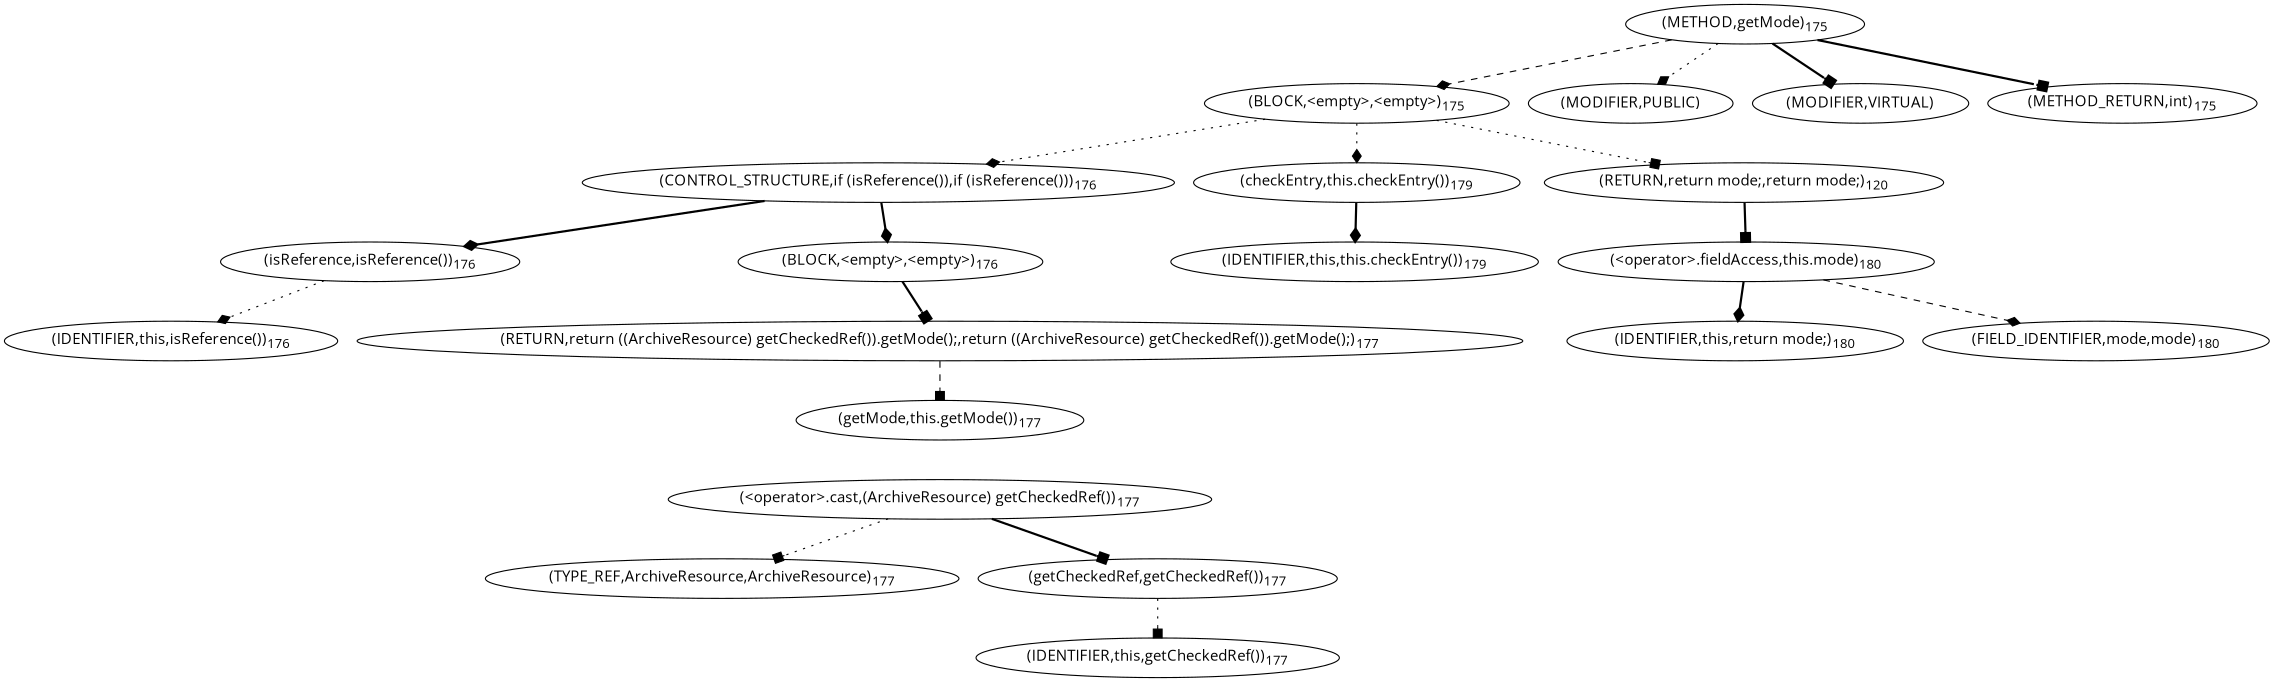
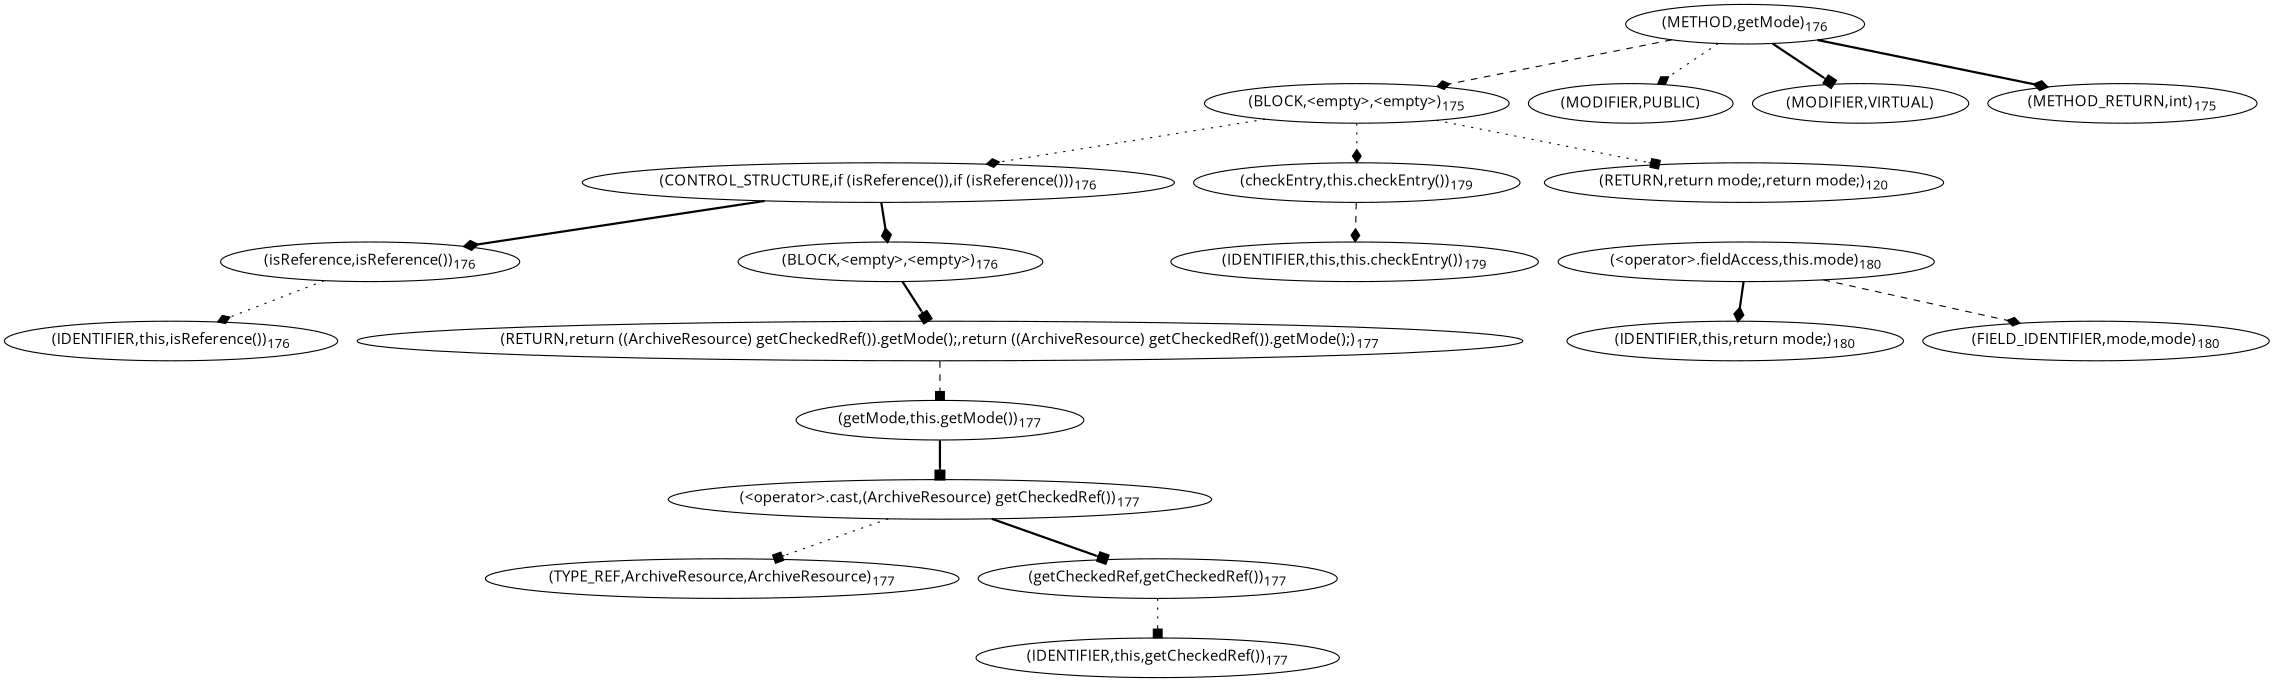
(1817, 23) -> (1817, 23)
(1926, 62) -> (1926, 62)
(1356, 216) -> (1356, 216)
(1745, 217) -> none
none -> (940, 454)
